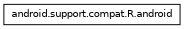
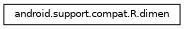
(92, 15) -> (92, 15)
